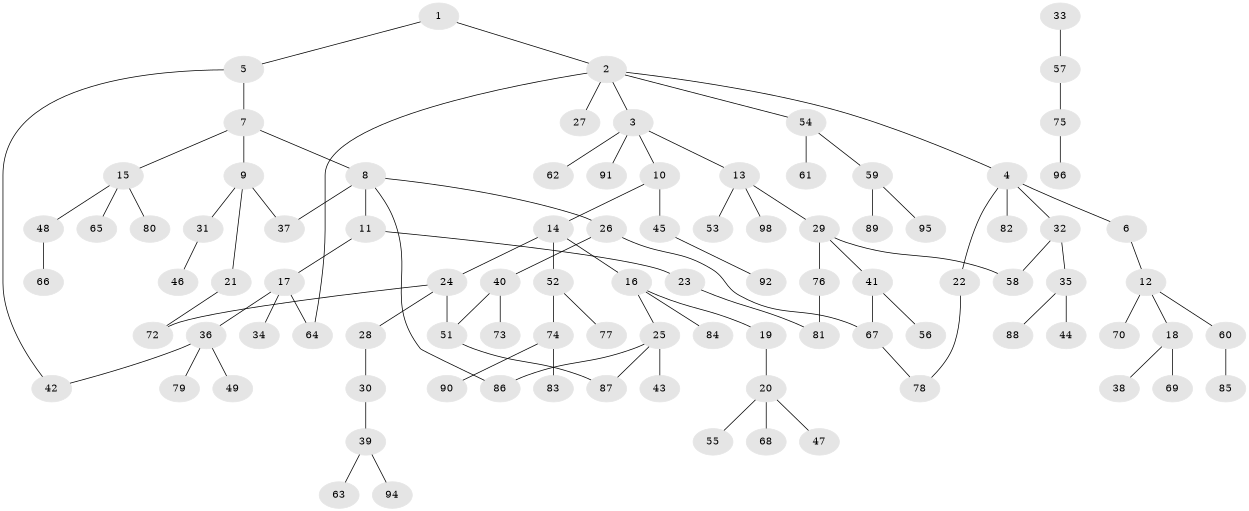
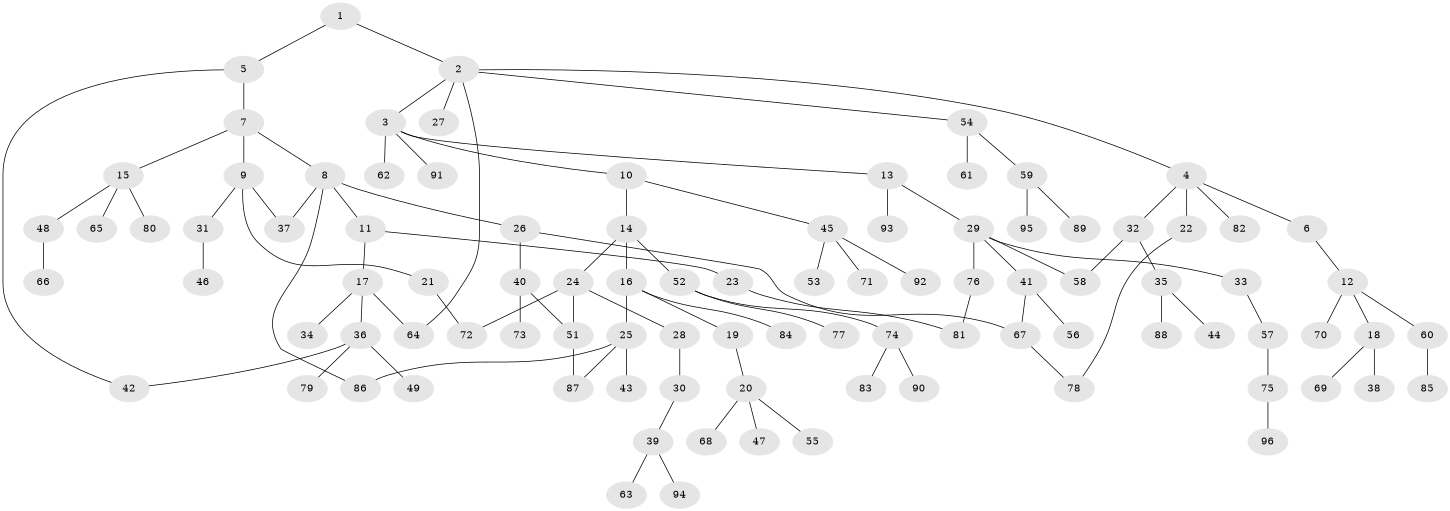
(726, 202) -> (821, 256)
(766, 229) -> (887, 229)
none -> (1111, 260)
none -> (867, 282)
